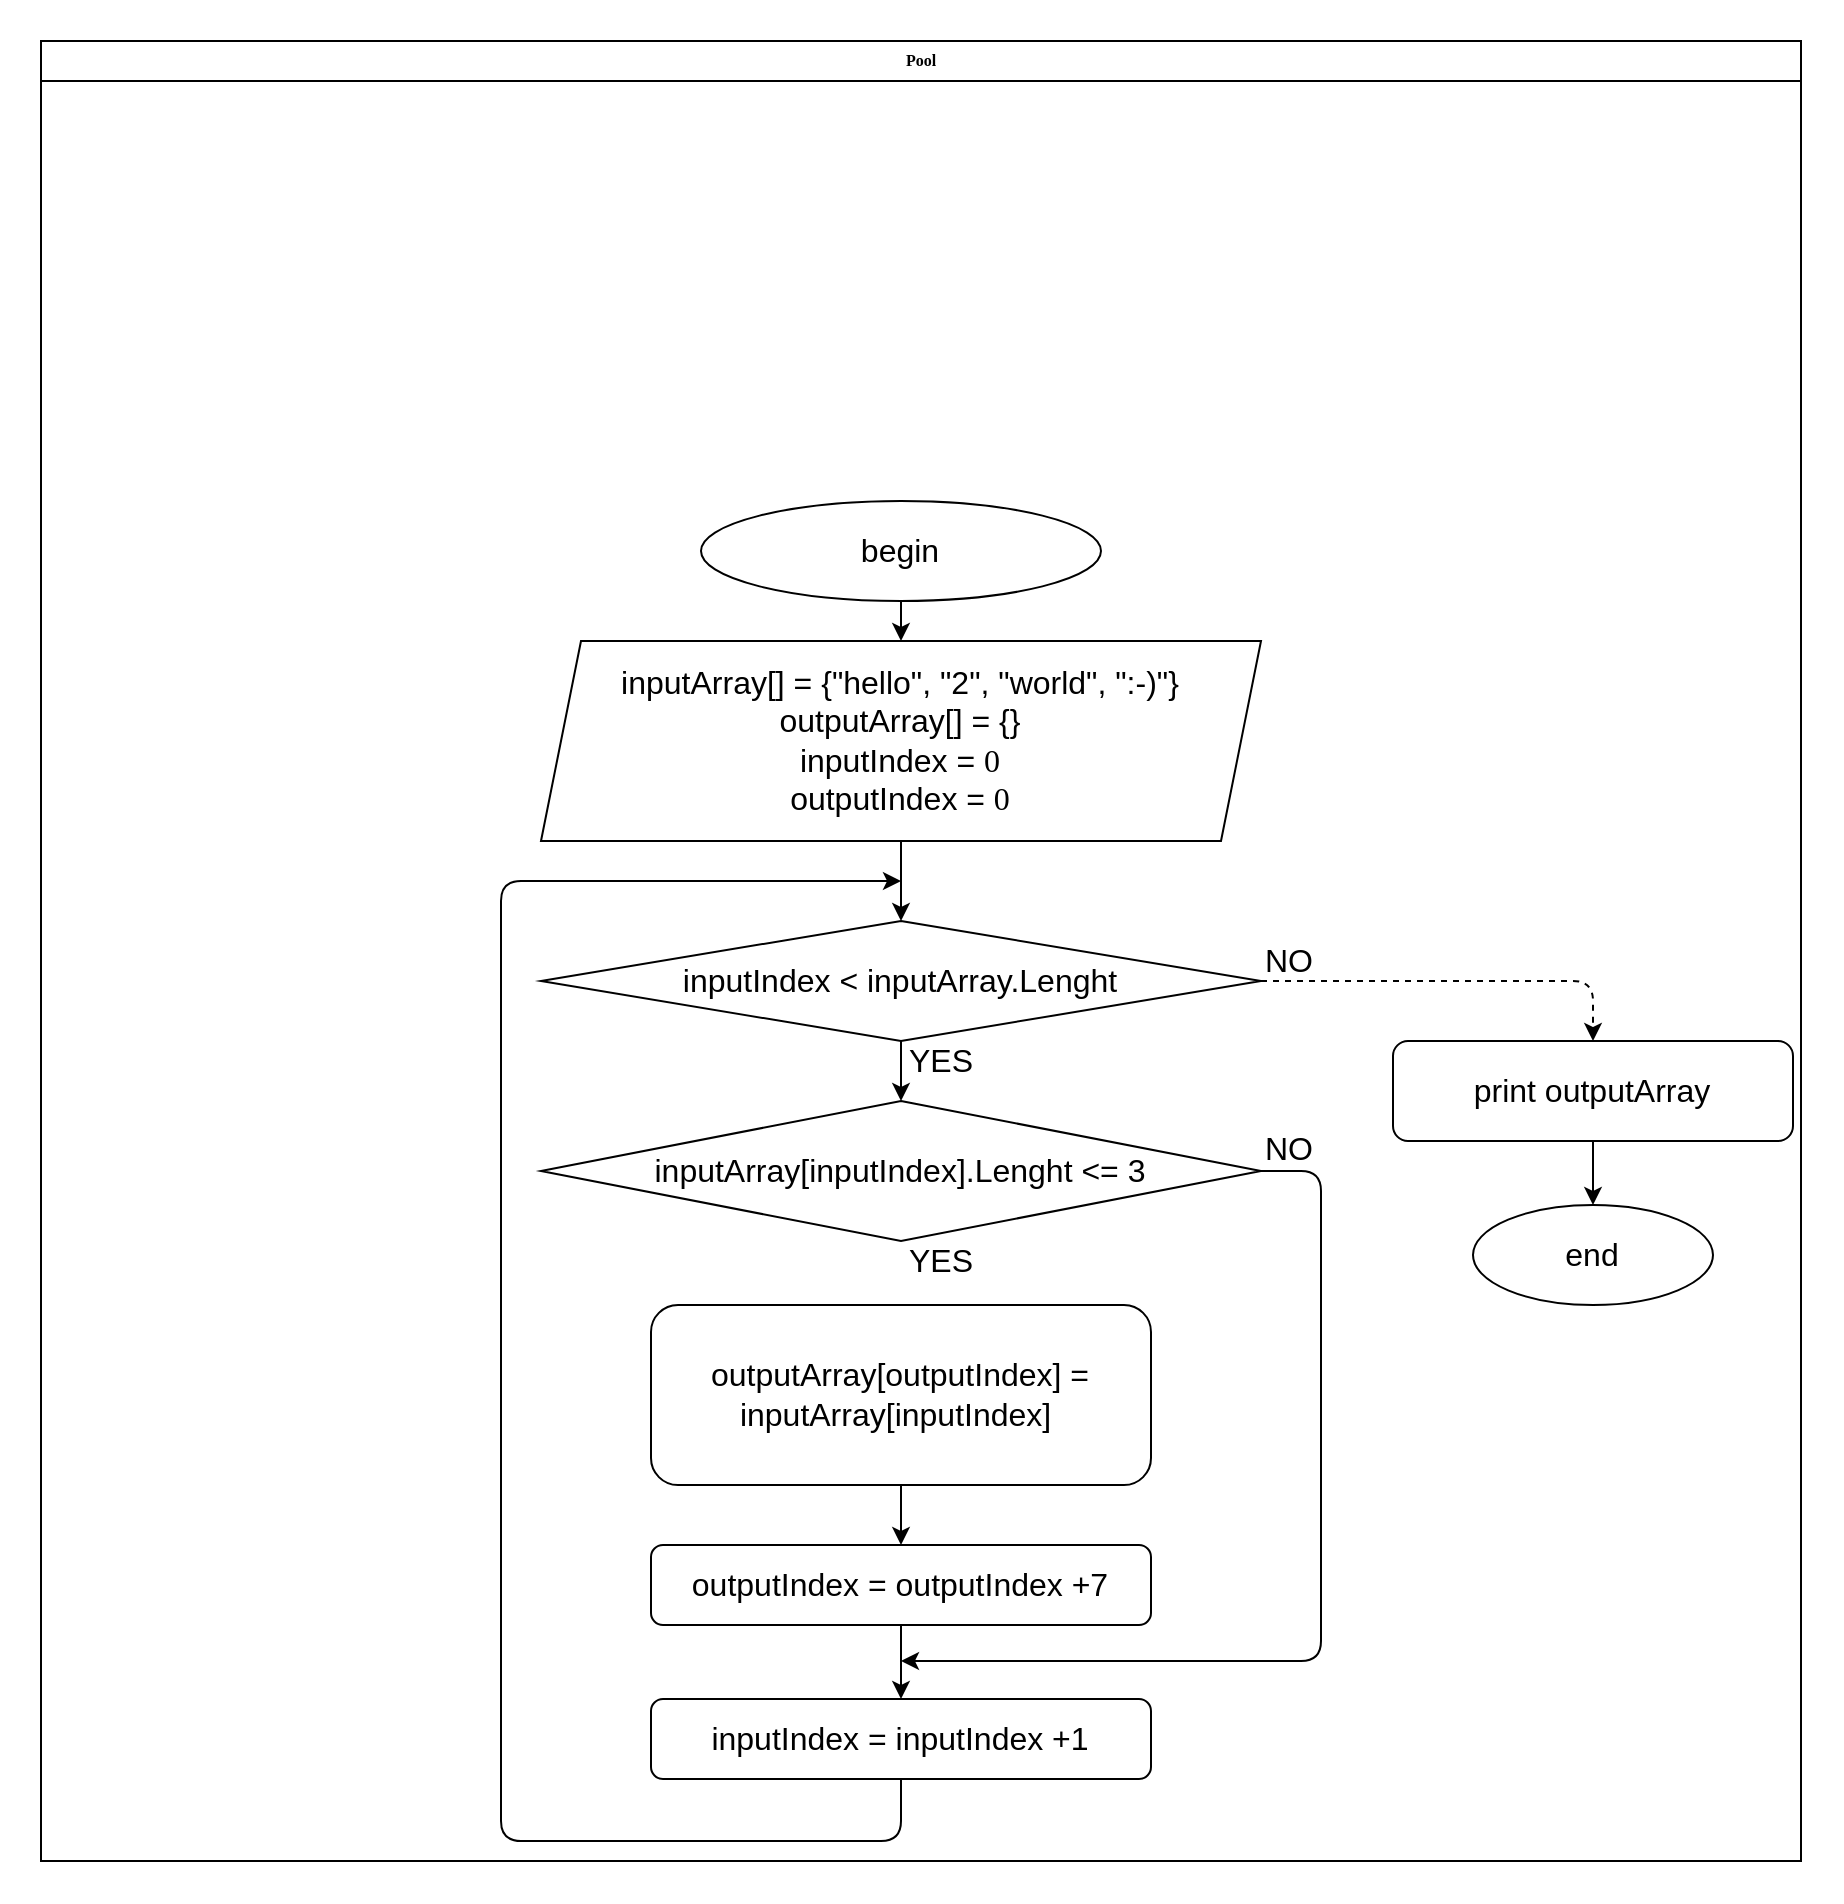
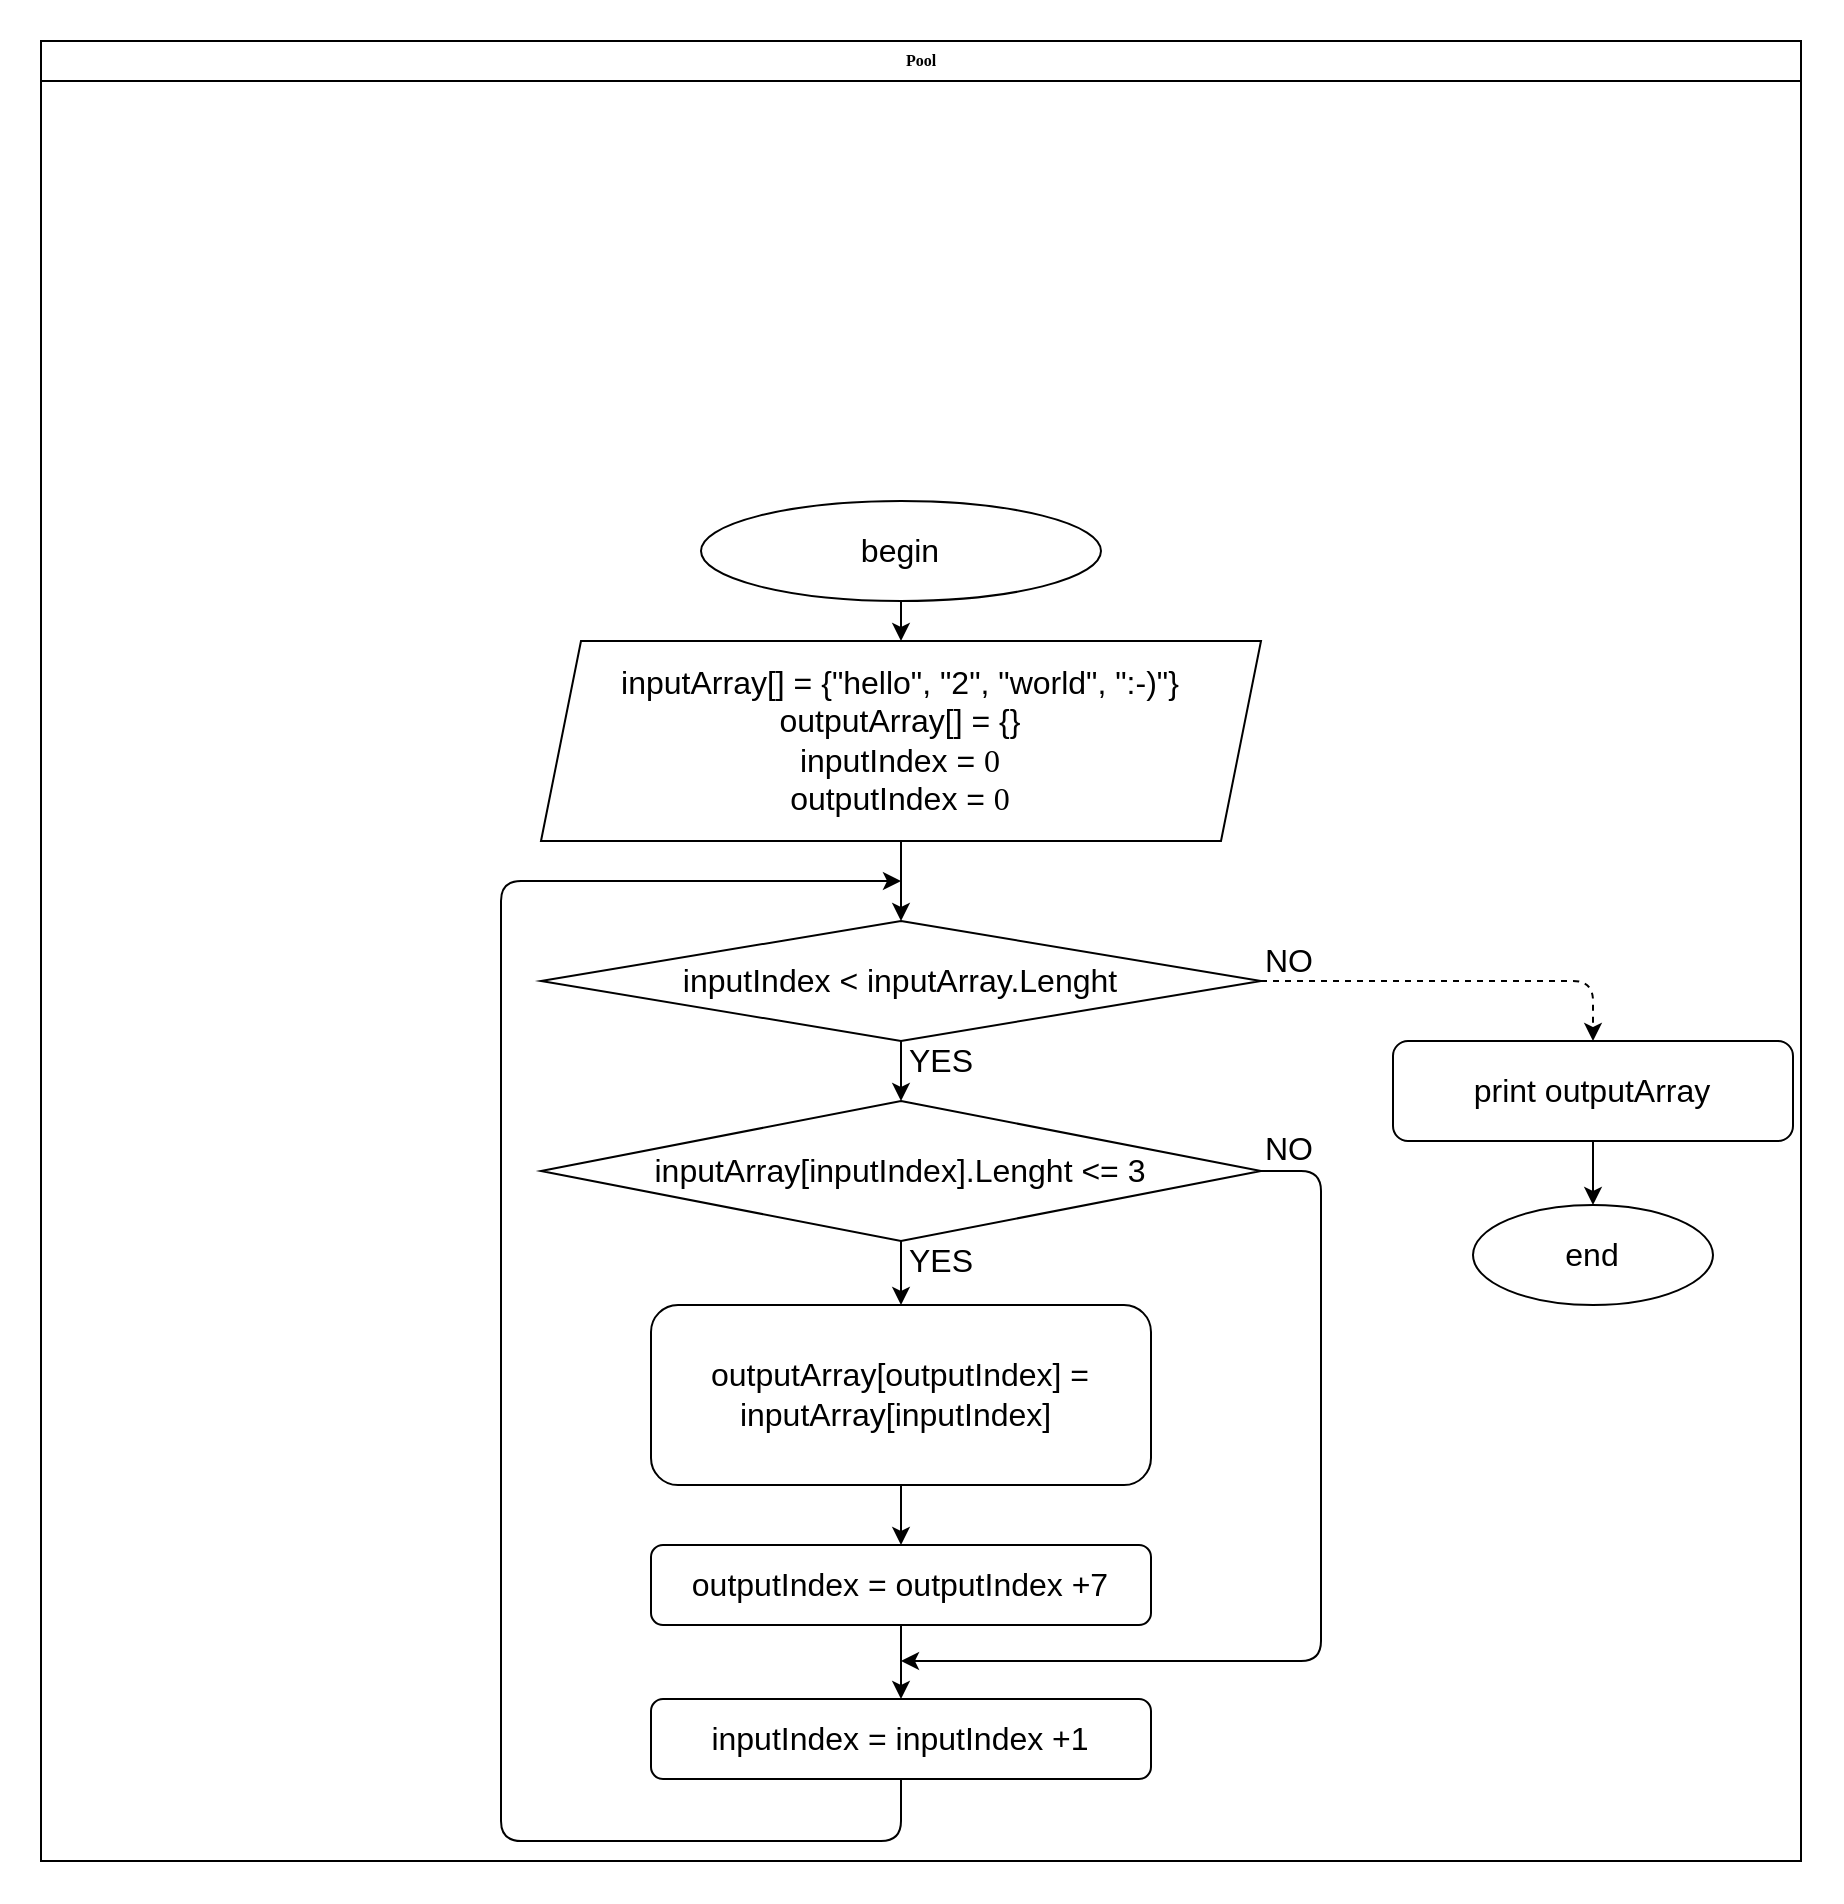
none -> (901, 1266)
